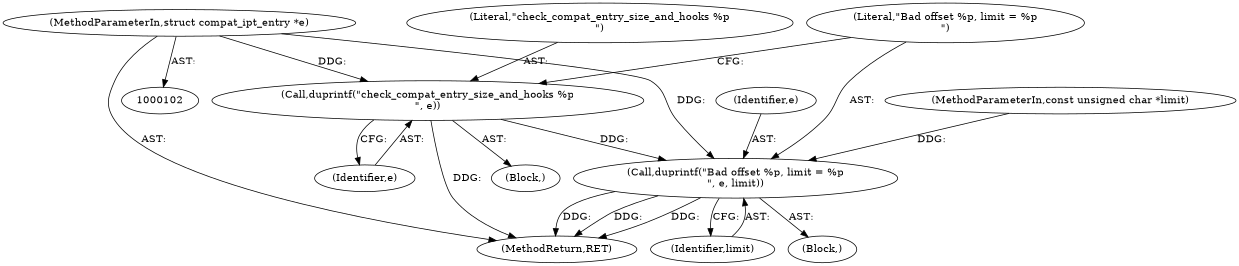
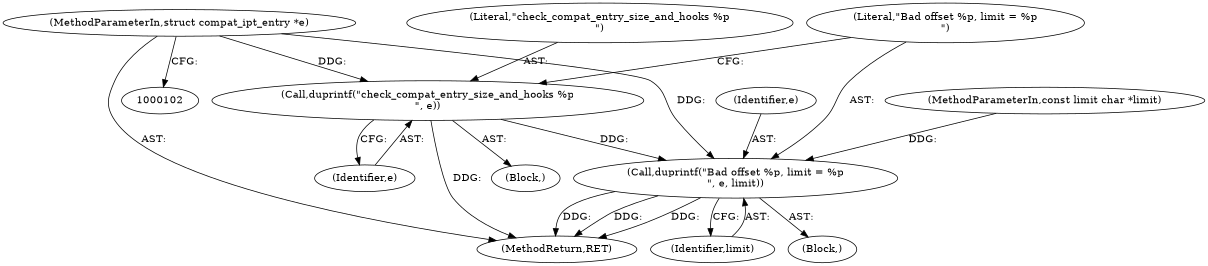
(185, 62) -> (186, 62)
(1061, 101) -> (1045, 101)
